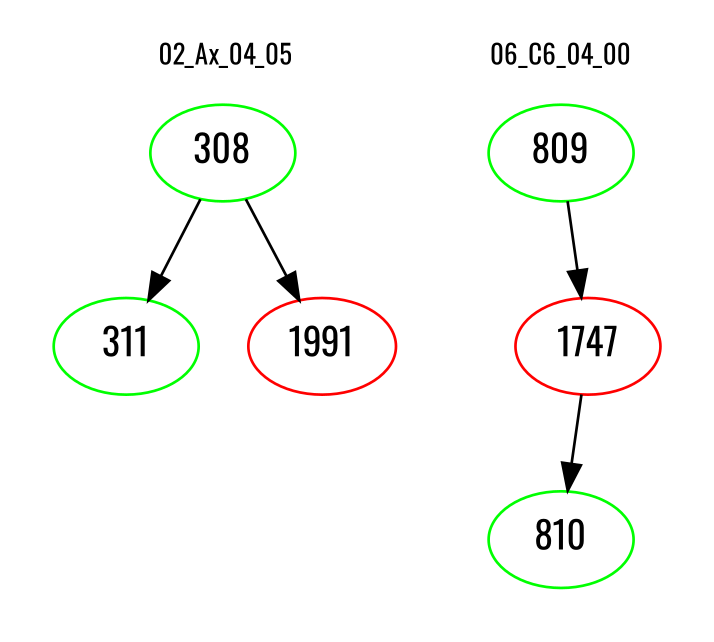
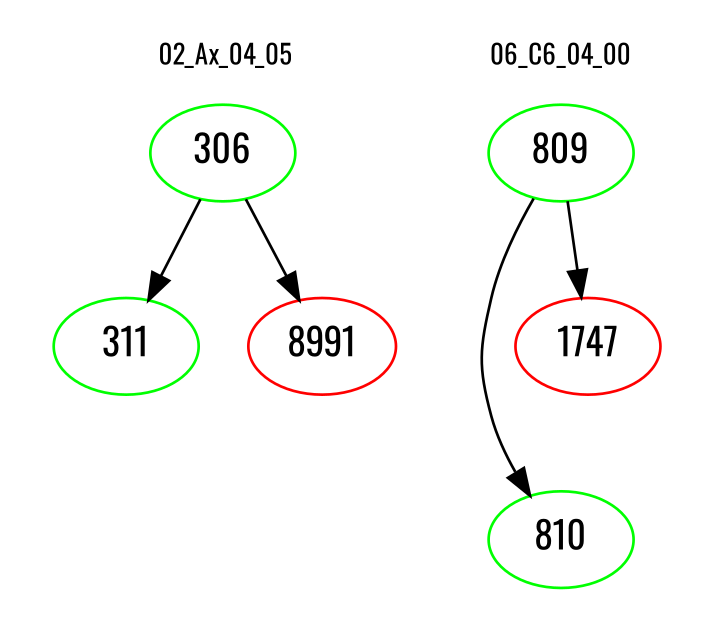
(223, 153) -> (223, 153)
(322, 346) -> (322, 346)
(577, 429) -> (484, 334)
